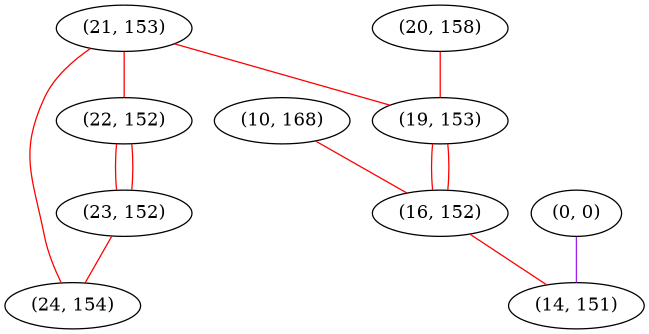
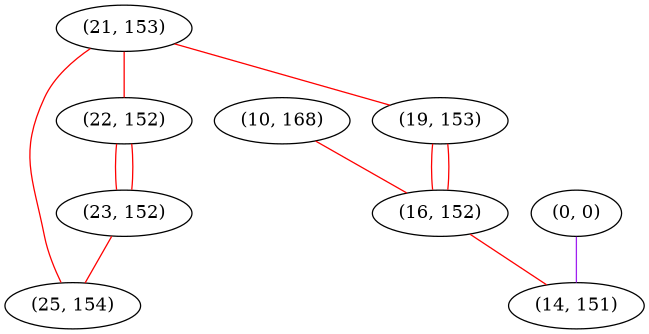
(440, 28) -> none
(73, 306) -> (73, 306)
